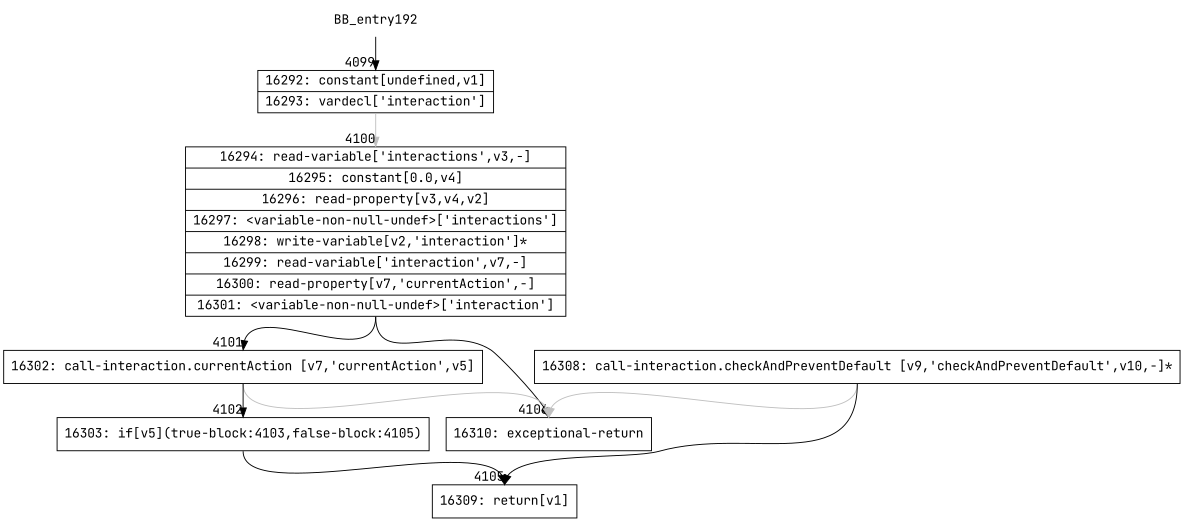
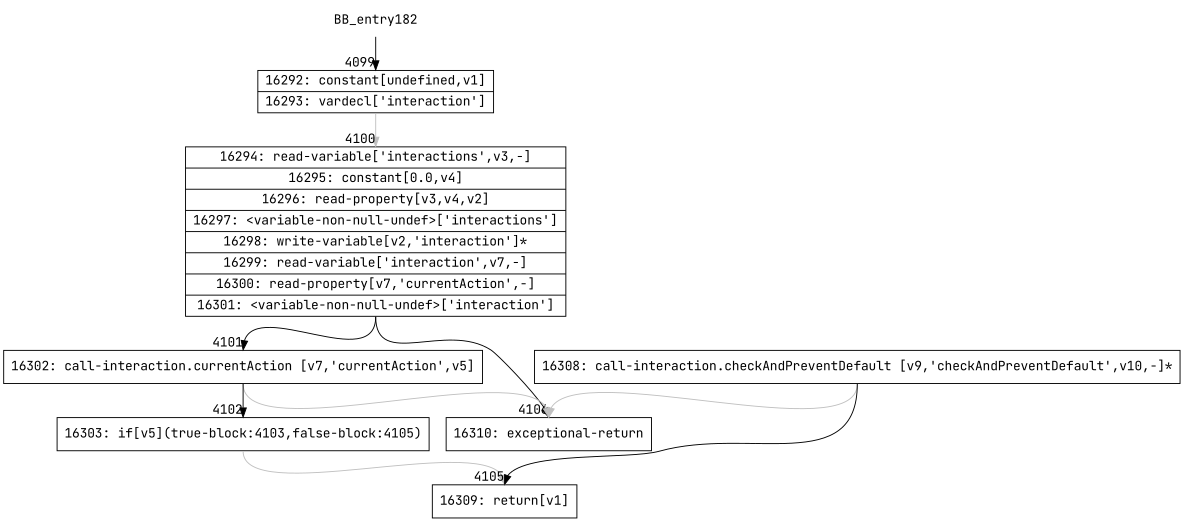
(376, 20) -> (376, 20)
(370, 468) -> (370, 468)
